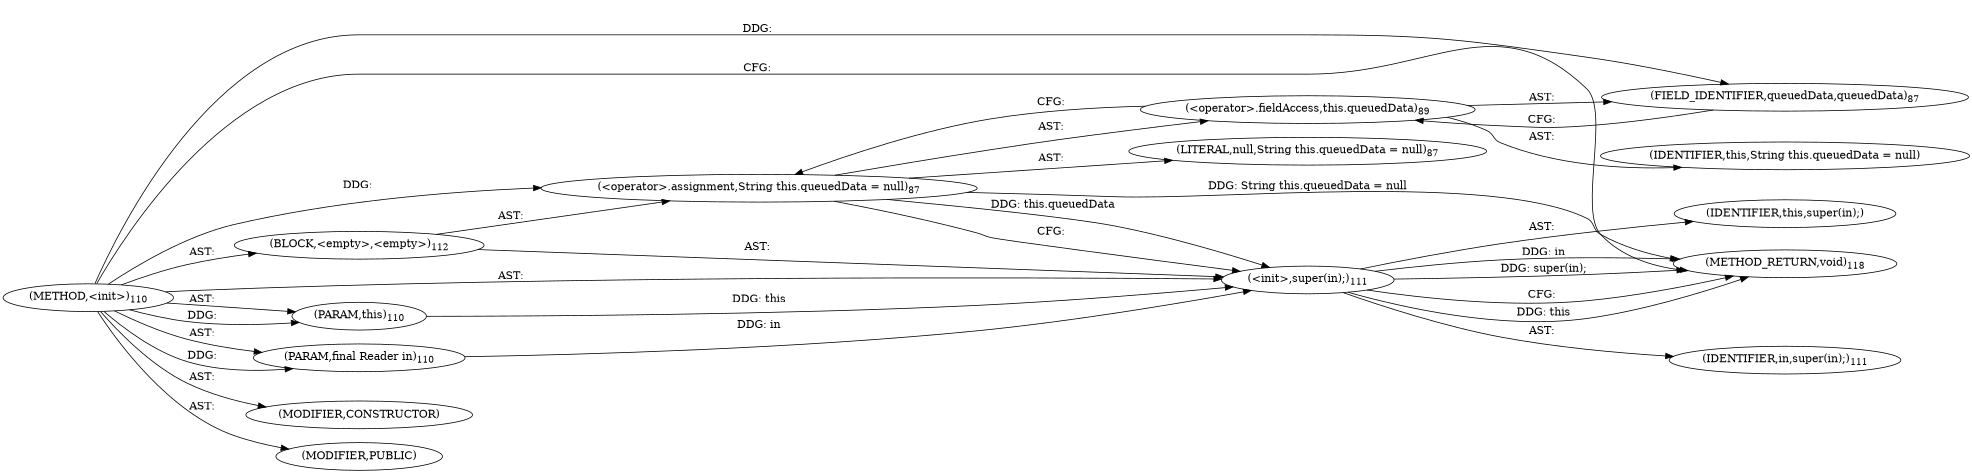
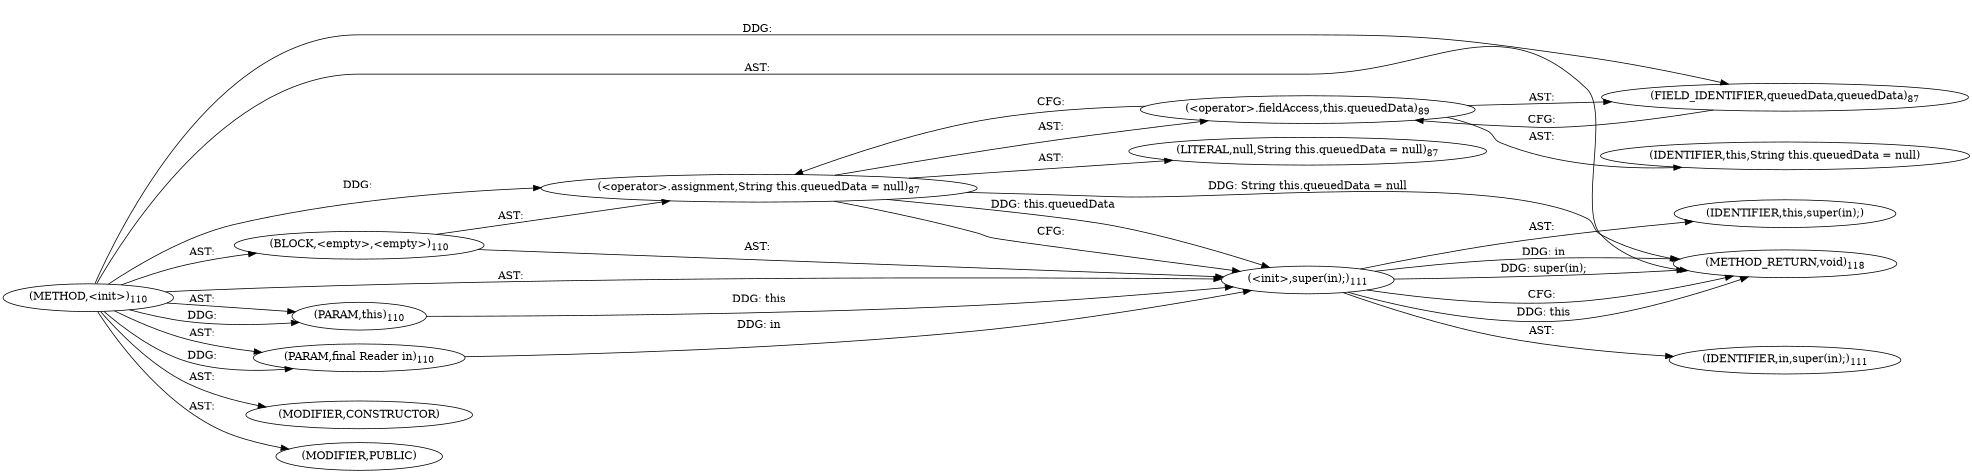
(759, 68) -> (759, 68)
(440, 244) -> (440, 244)
